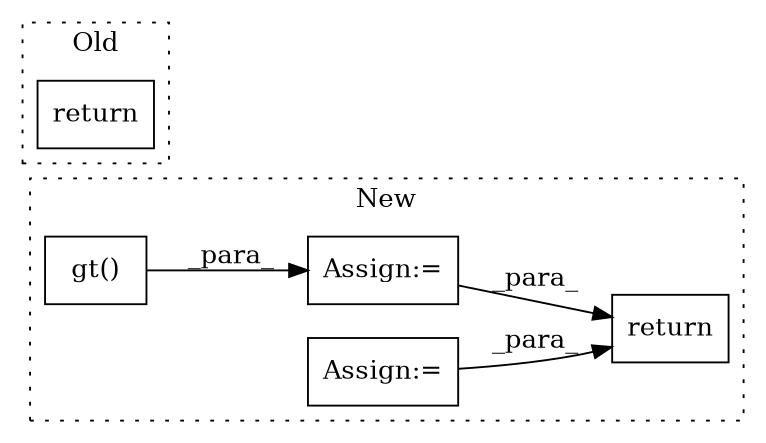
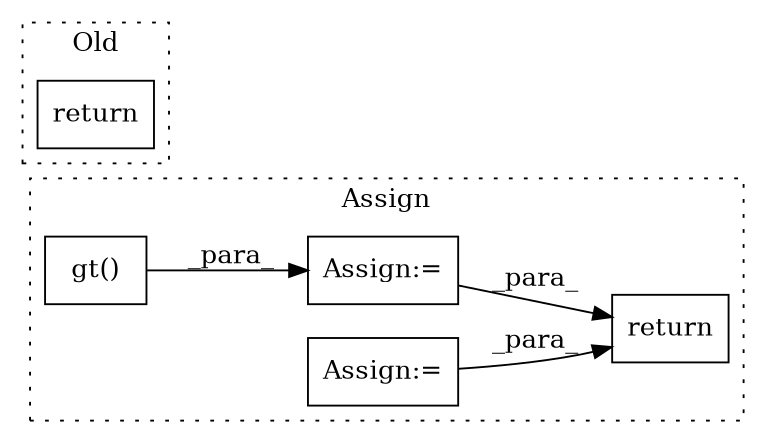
(387, 200) -> (387, 200)
